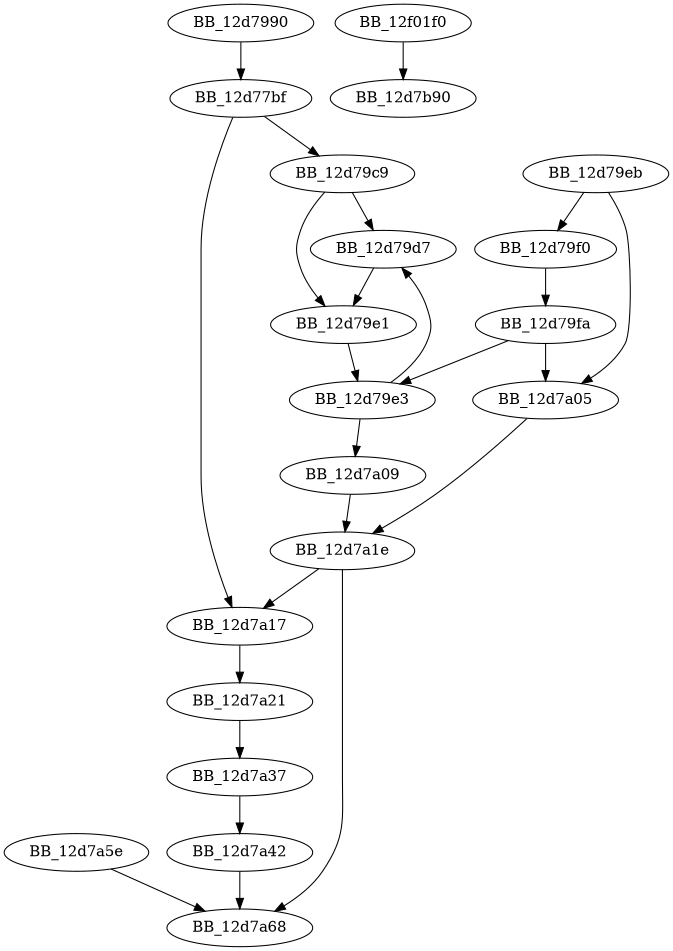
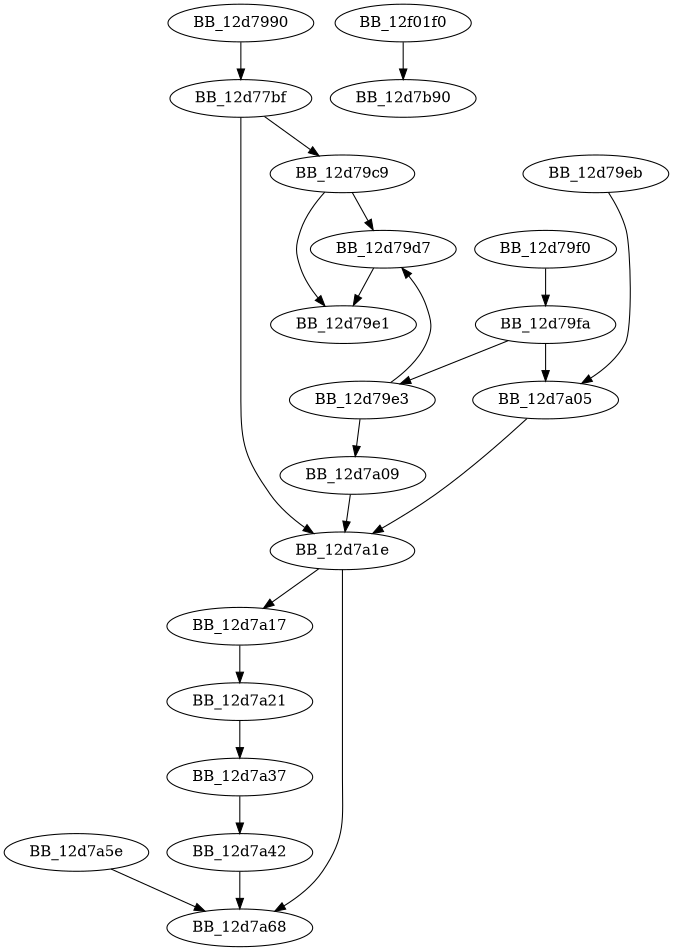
(574, 207) -> none
(201, 357) -> (241, 333)
(352, 357) -> none
